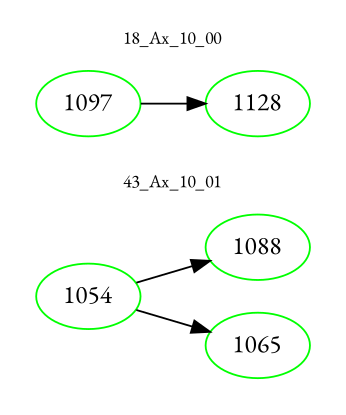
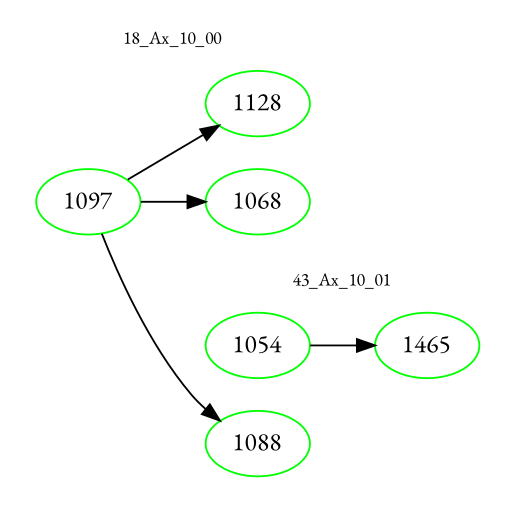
none -> (258, 202)
(164, 274) -> (145, 327)
(258, 345) -> (427, 345)
